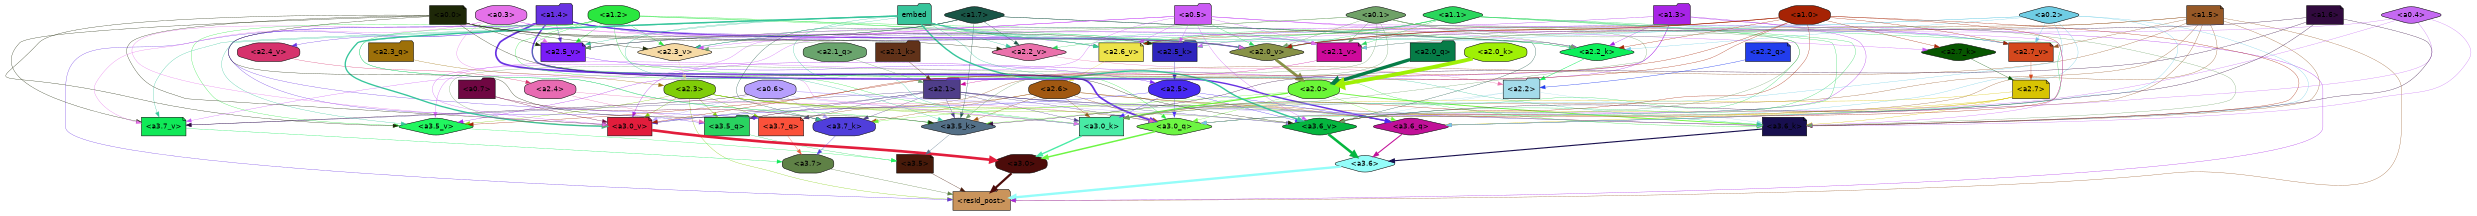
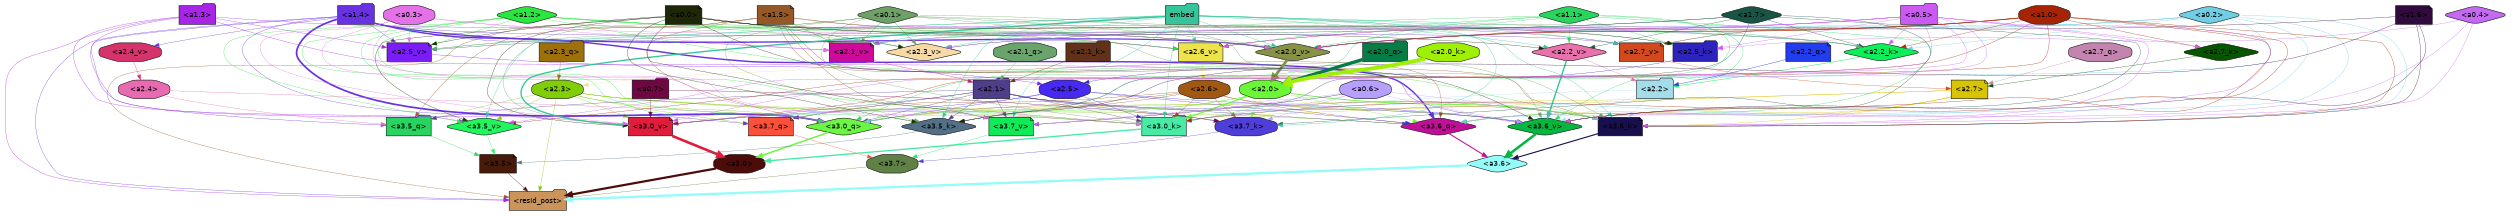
(614, 15) -> (527, 15)
(1230, 34) -> (1611, 31)
none -> (2100, 52)
(1106, 73) -> (1558, 87)
(1806, 111) -> none
